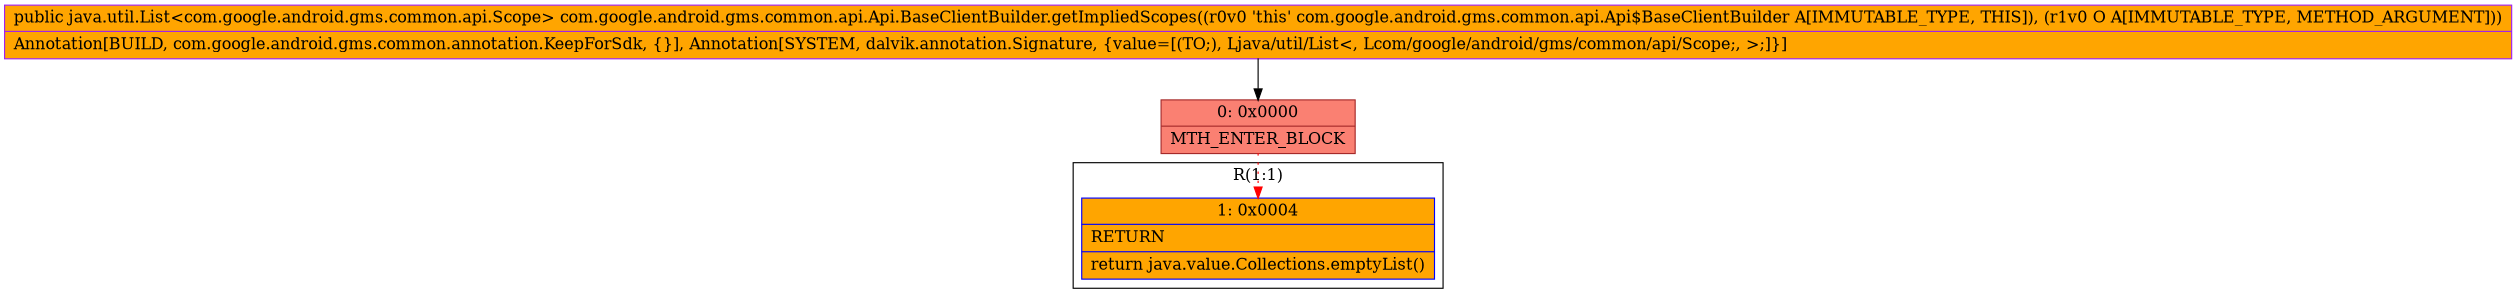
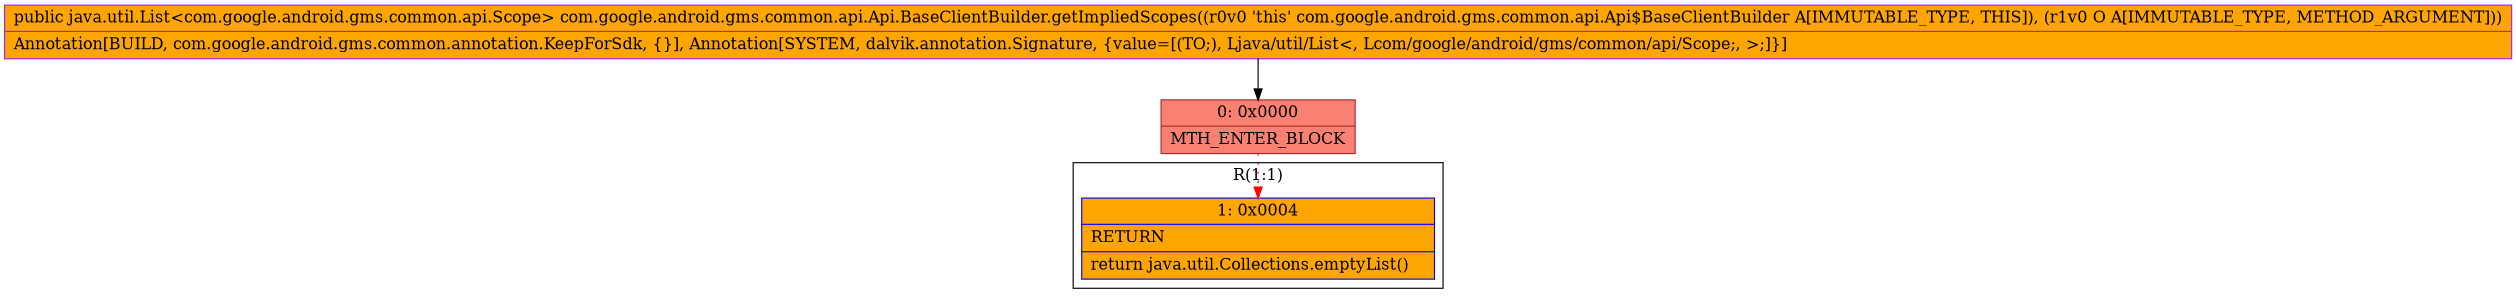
(1258, 265) -> (1250, 265)
